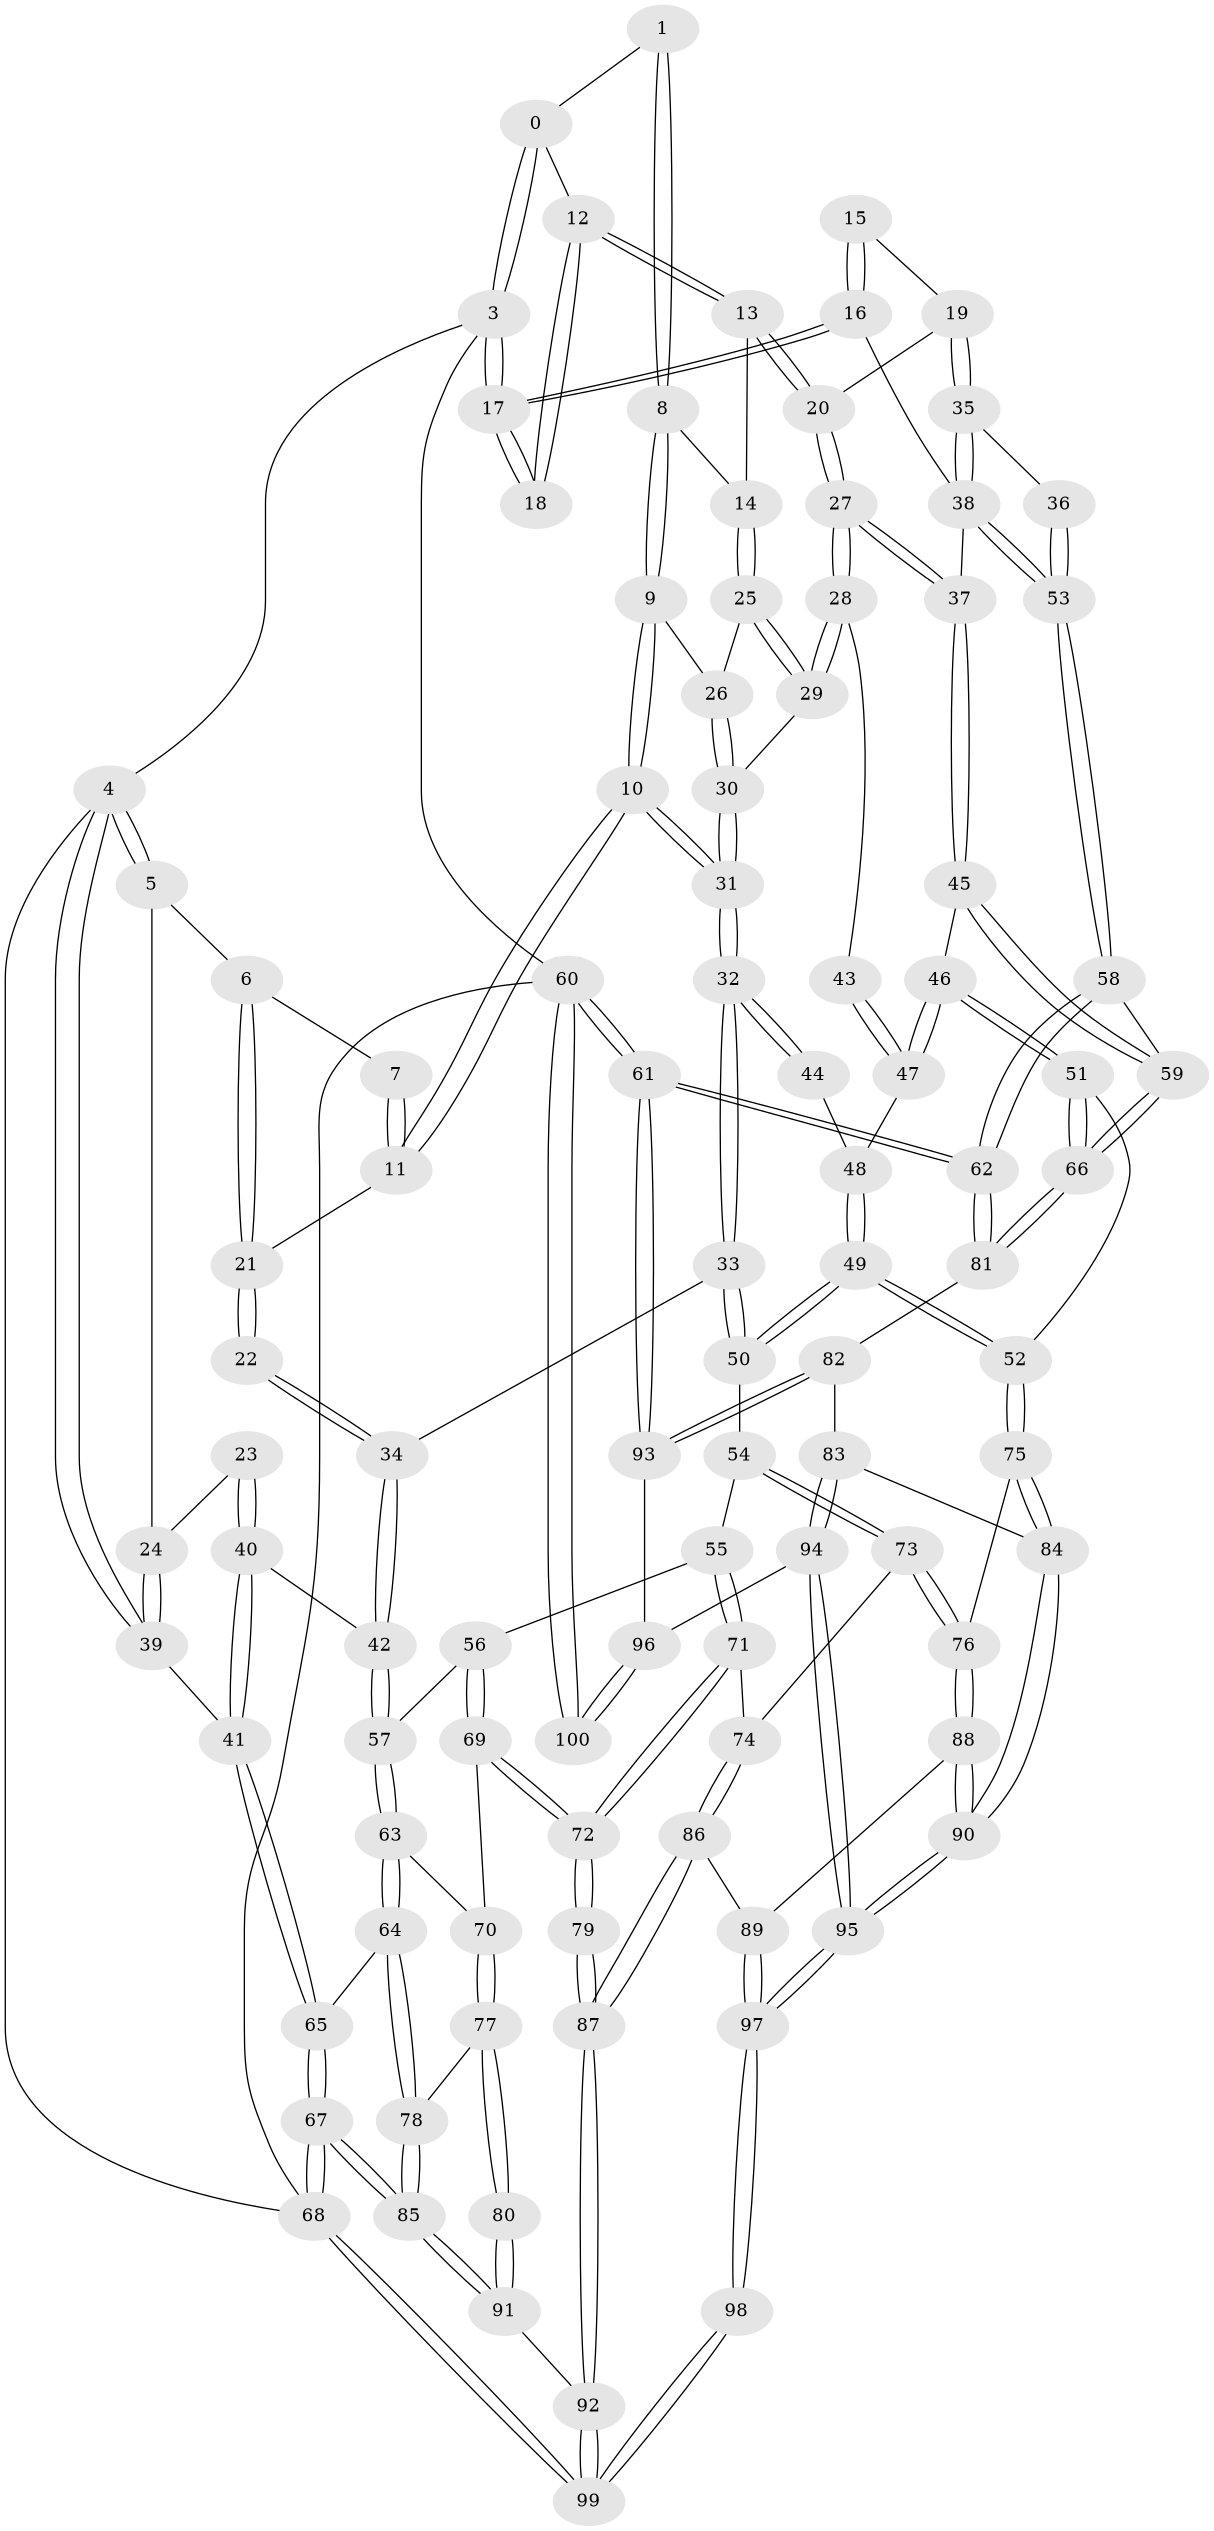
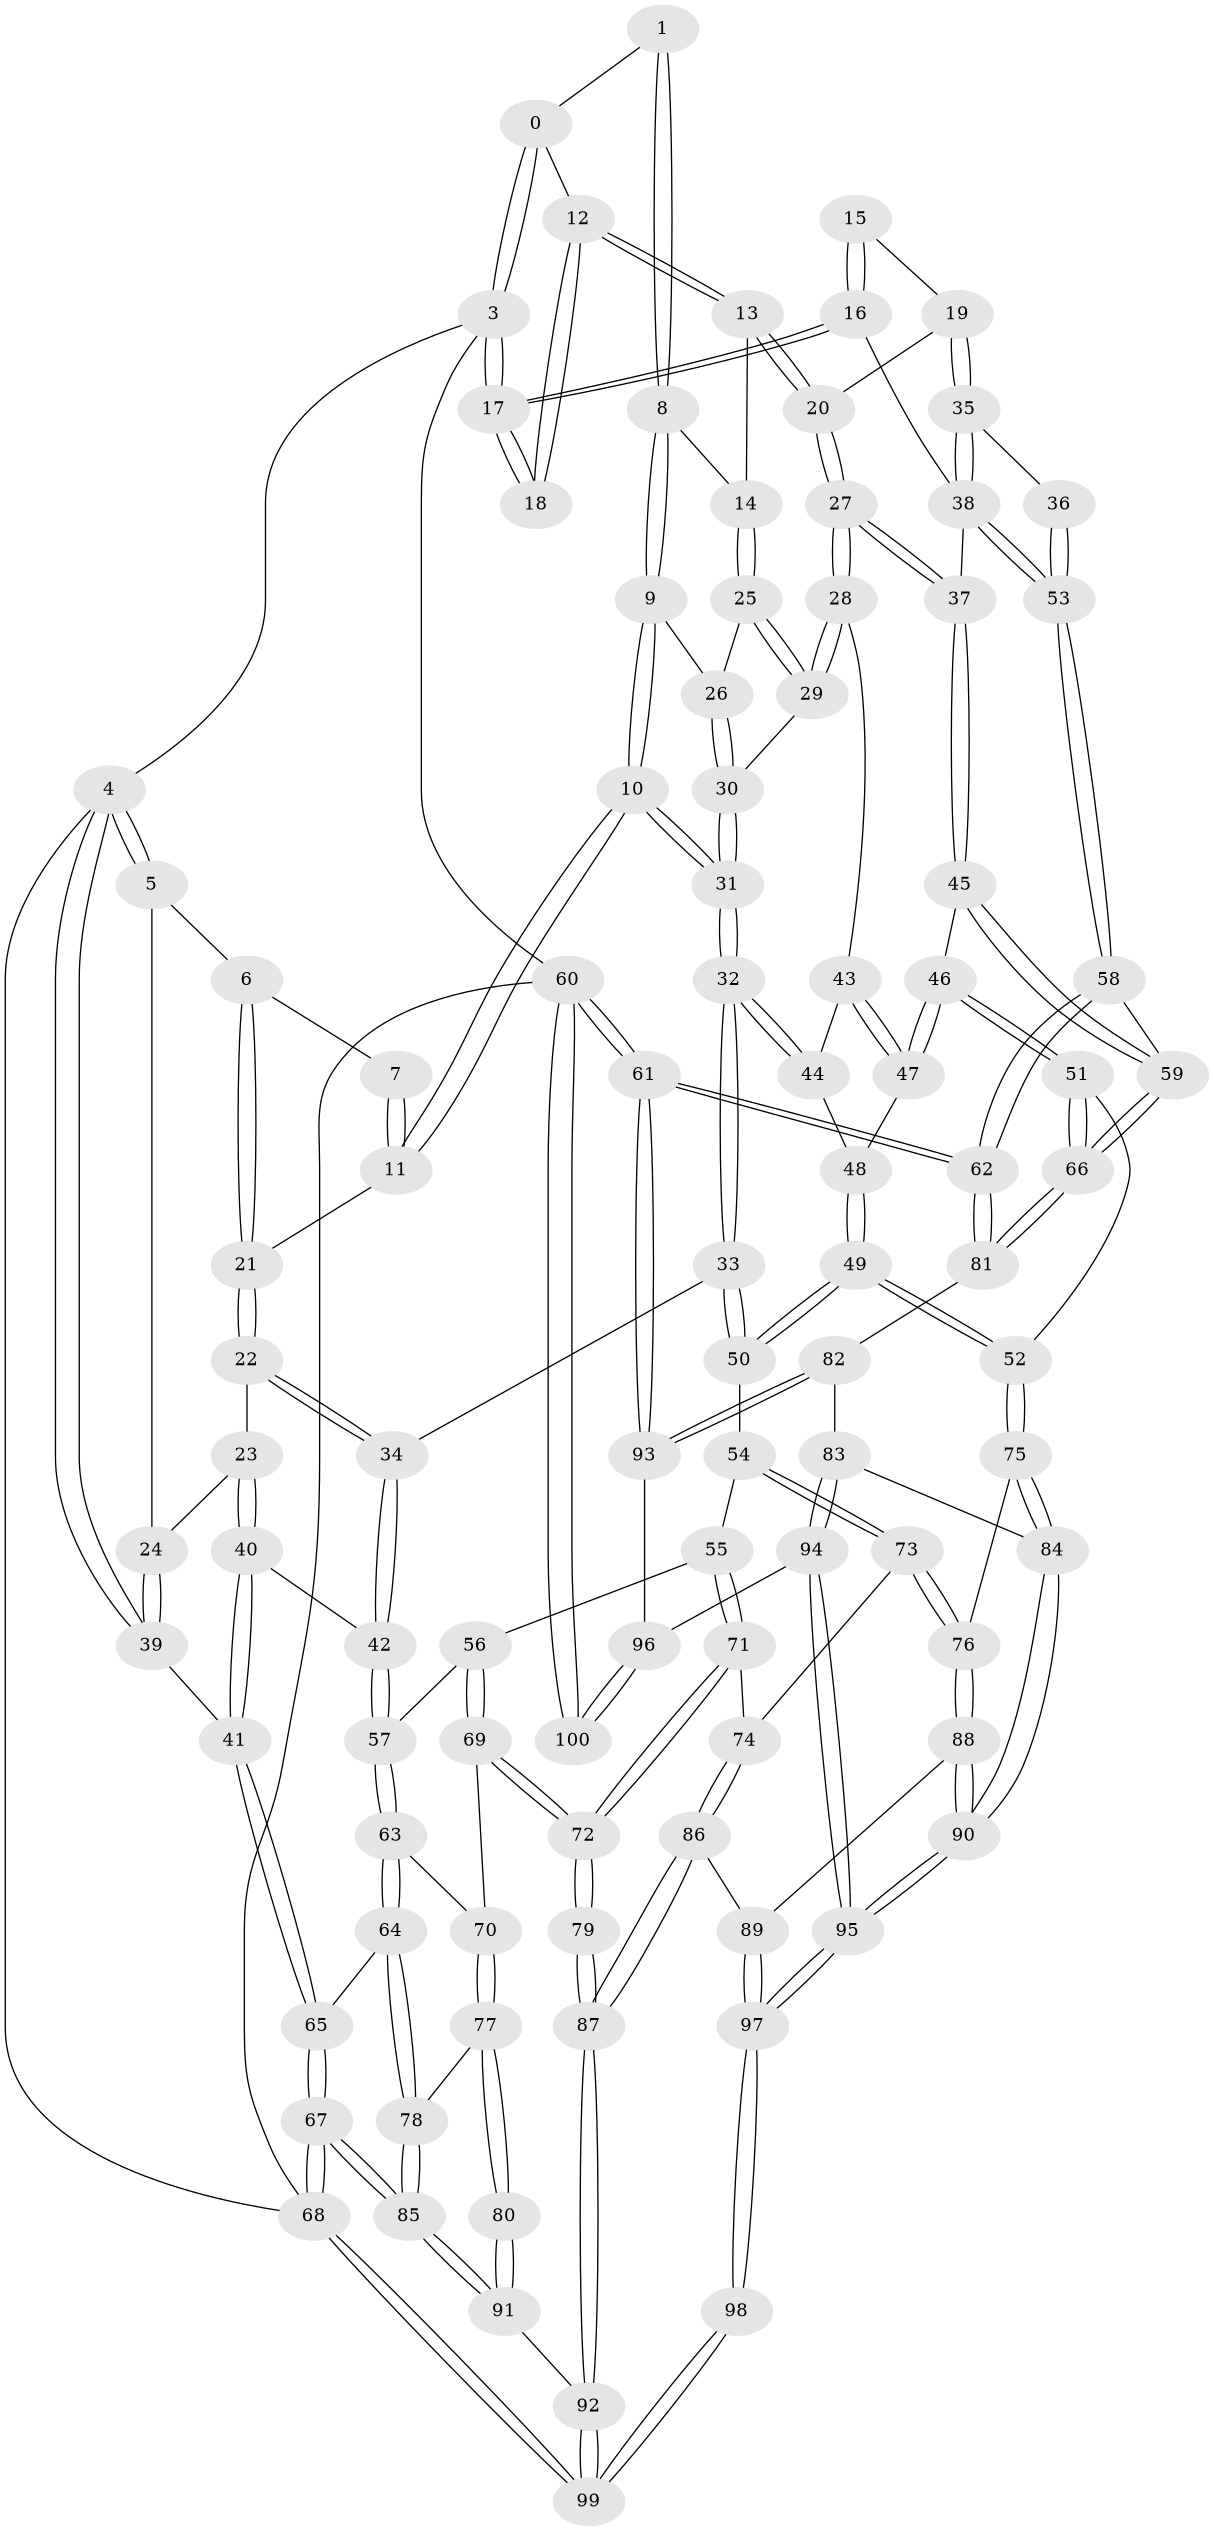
none -> (829, 1028)
none -> (247, 1408)
